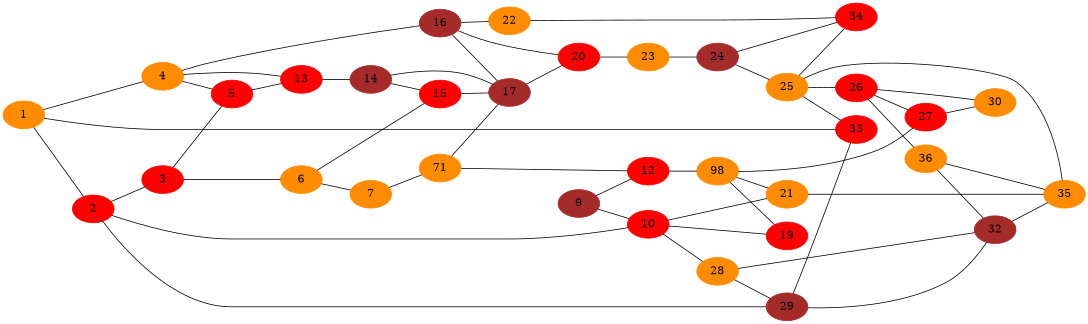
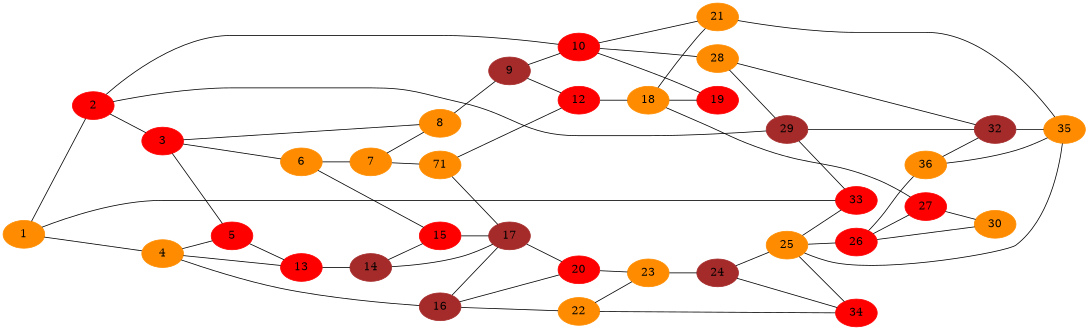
none -> (440, 123)
(718, 171) -> (648, 100)
none -> (613, 292)
